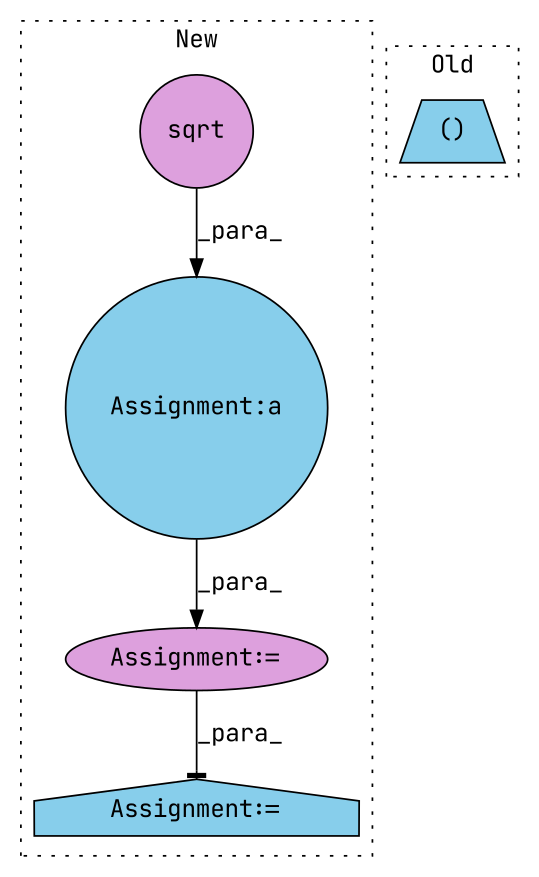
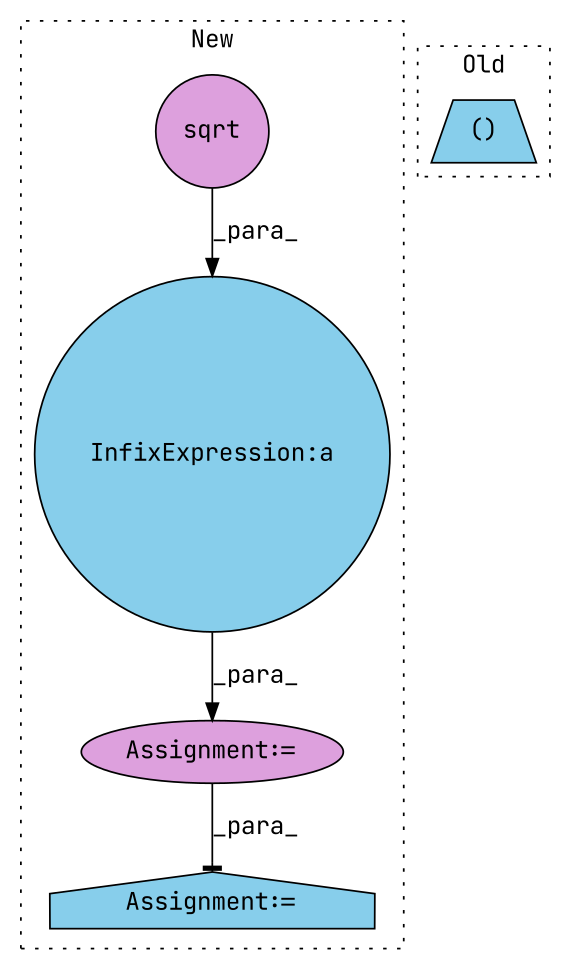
(197, 408) -> (212, 454)
